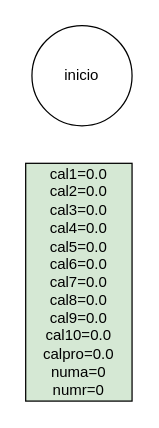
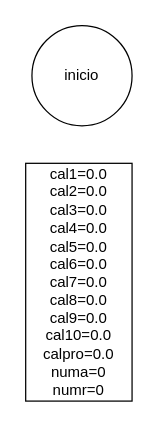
(79, 282) -> (79, 282)
